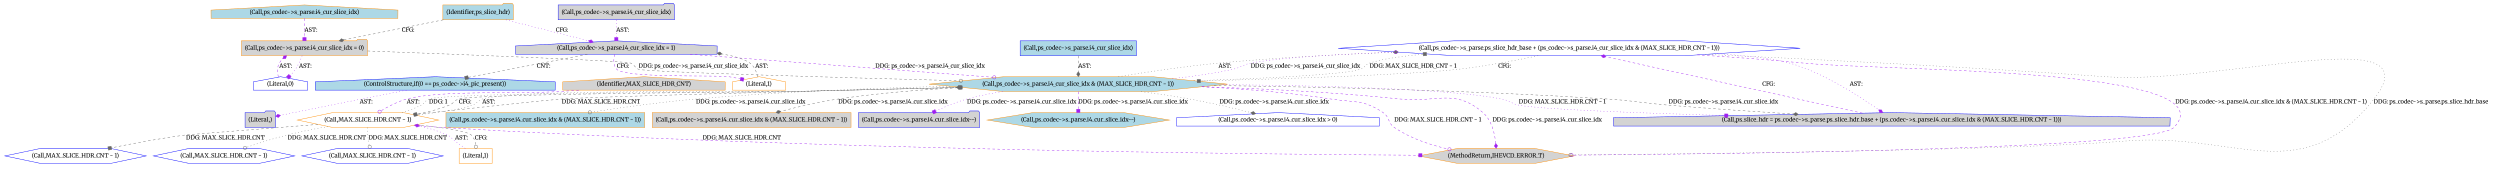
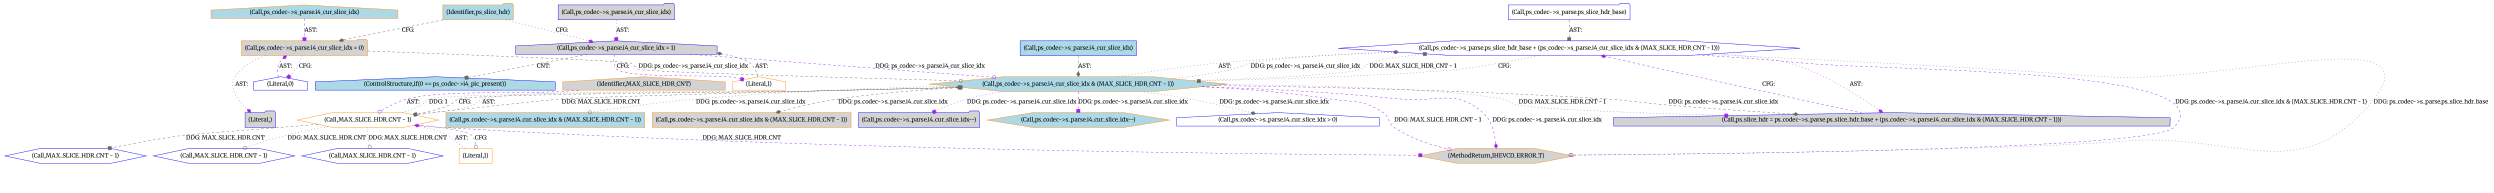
none -> (1569, 12)
(306, 66) -> (306, 66)
(344, 103) -> (235, 77)
